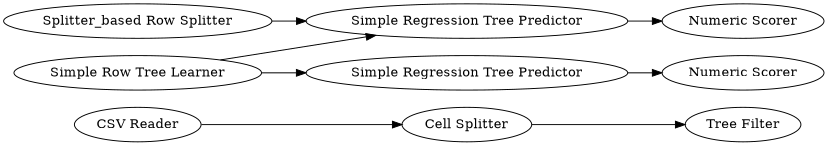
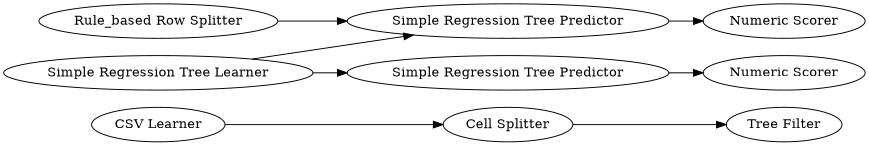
(138, 21) -> (158, 21)
(138, 73) -> (158, 73)
(138, 125) -> (158, 125)
